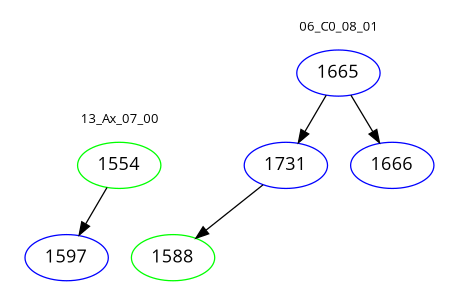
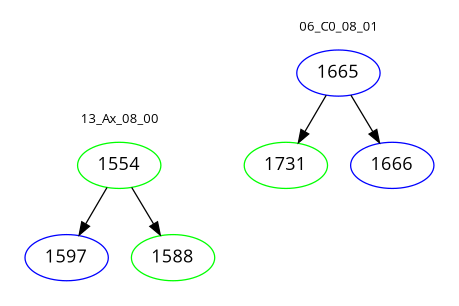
(120, 120) -> (120, 120)
(286, 165) -> (286, 165)
(235, 207) -> (143, 206)
